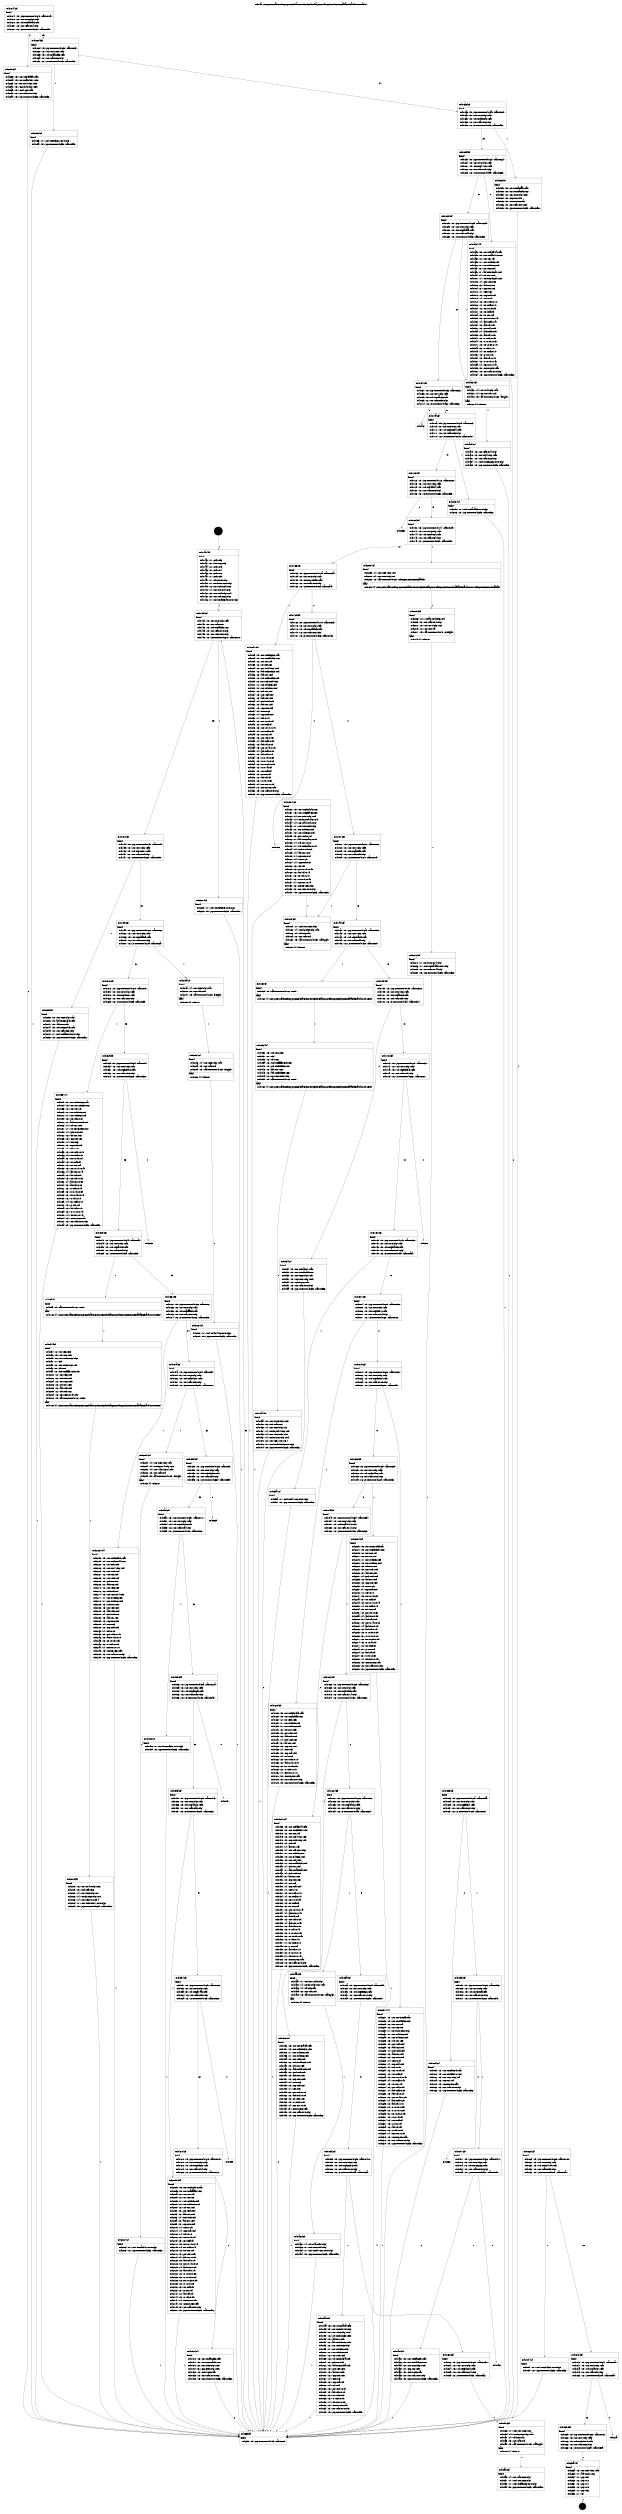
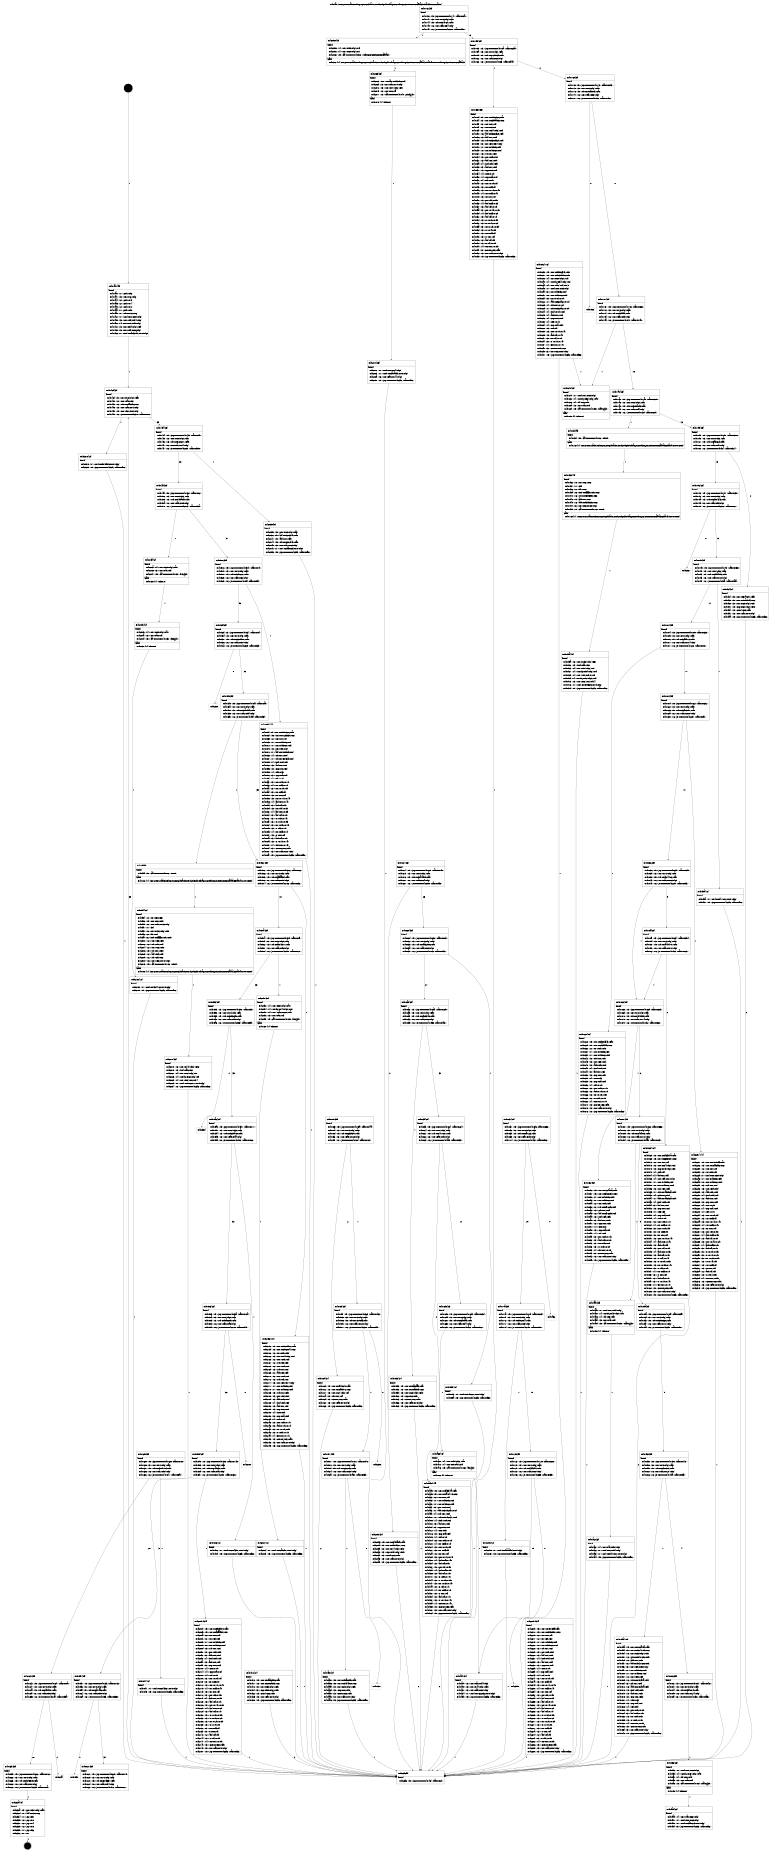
(442, 309) -> none
(431, 507) -> (530, 1591)
(373, 1509) -> (634, 940)
(223, 2261) -> none
